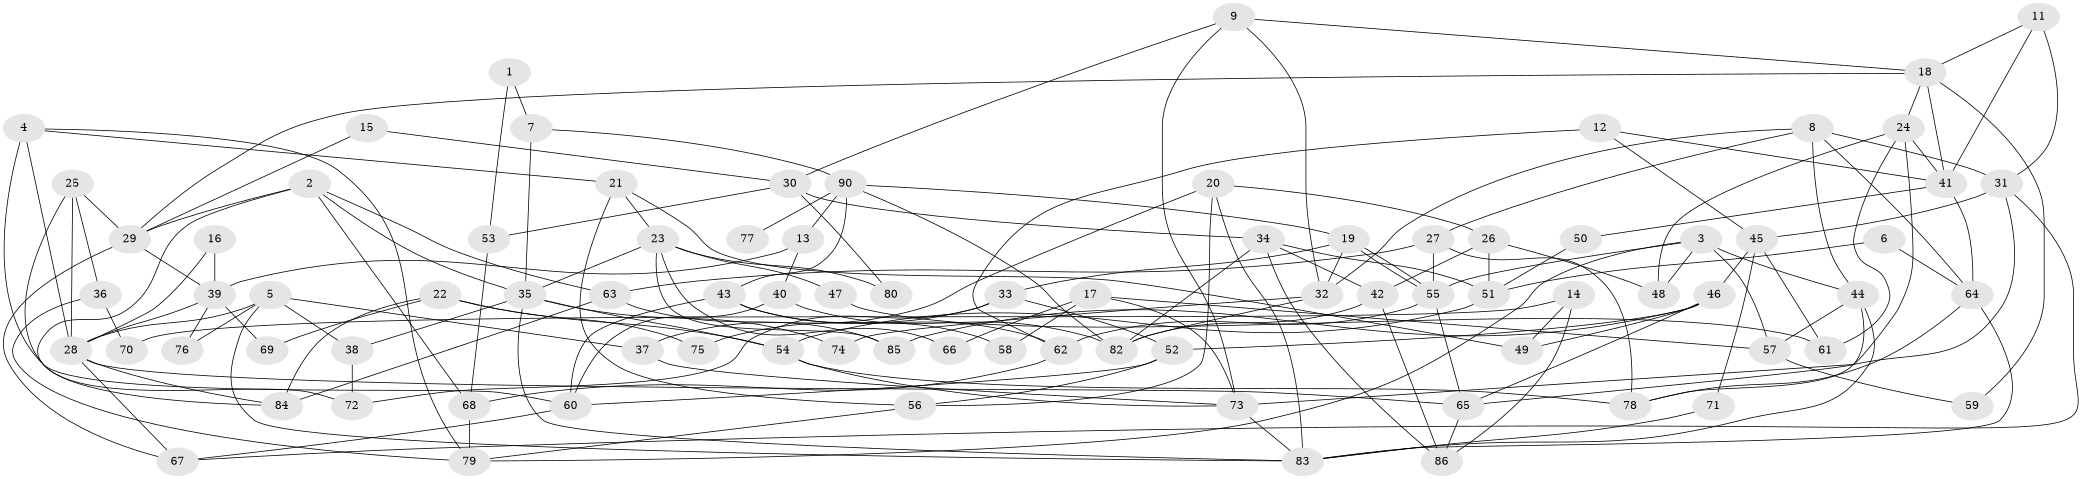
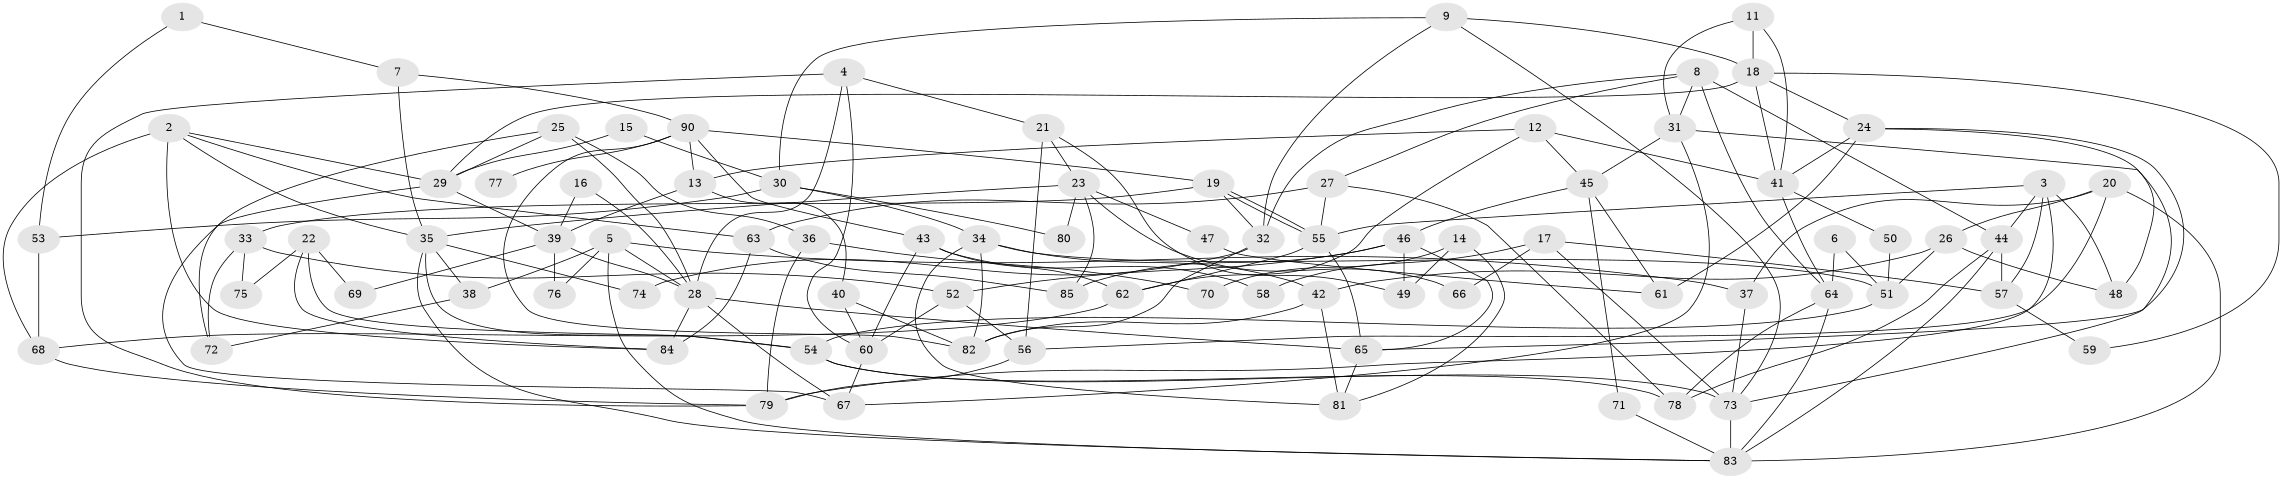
none -> (1113, 145)
(1442, 462) -> (1340, 406)
